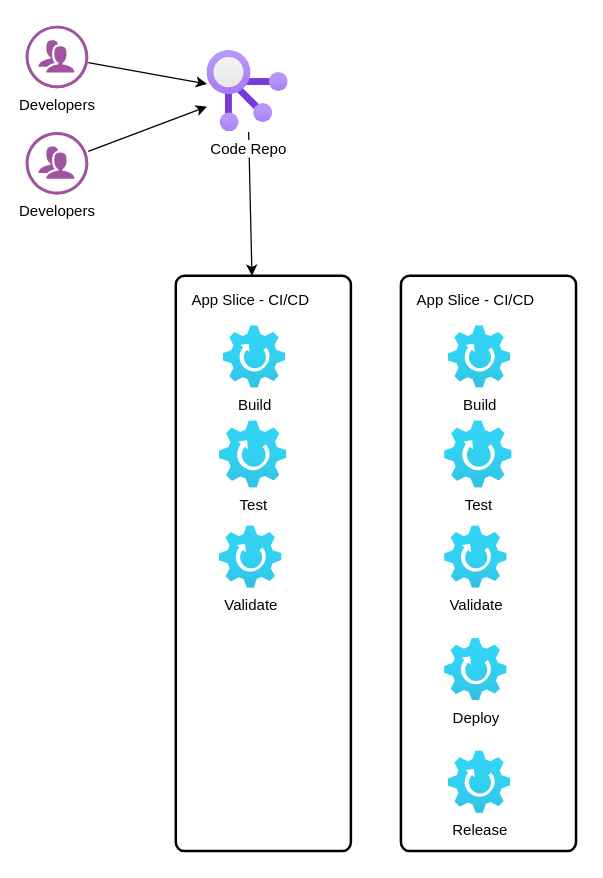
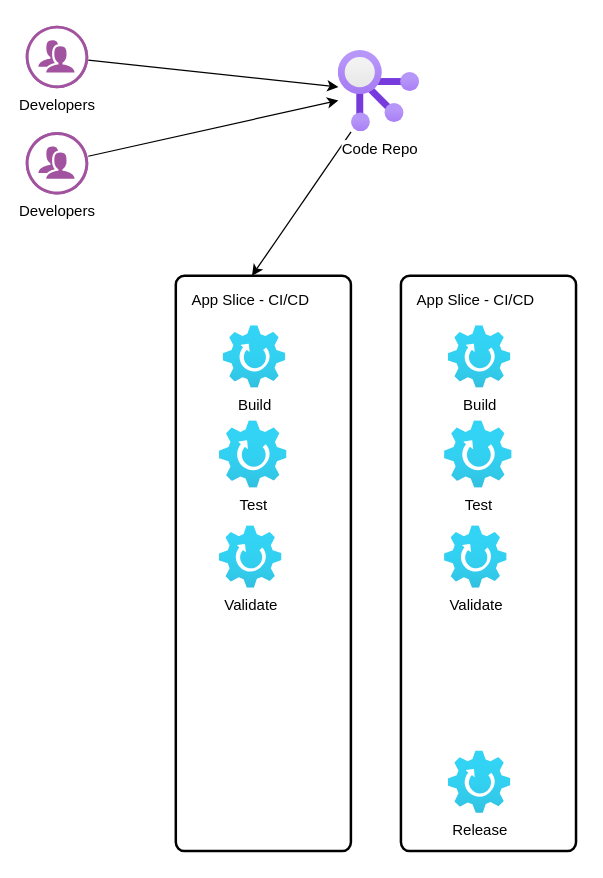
(248, 91) -> (379, 91)
(476, 669) -> none
